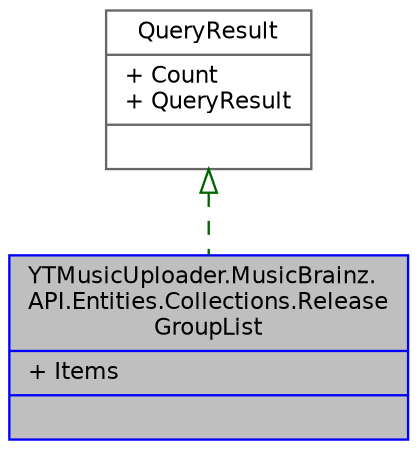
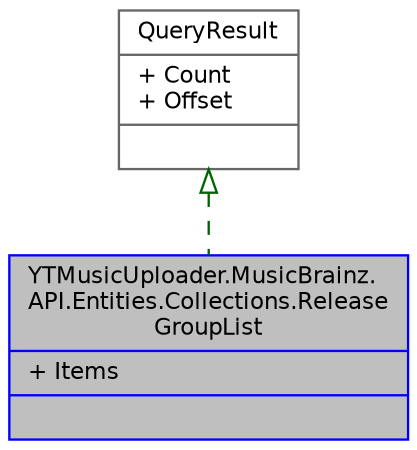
(209, 101) -> (185, 101)
